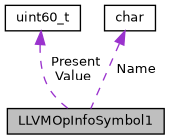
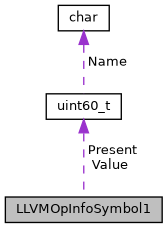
(105, 76) -> (84, 69)
